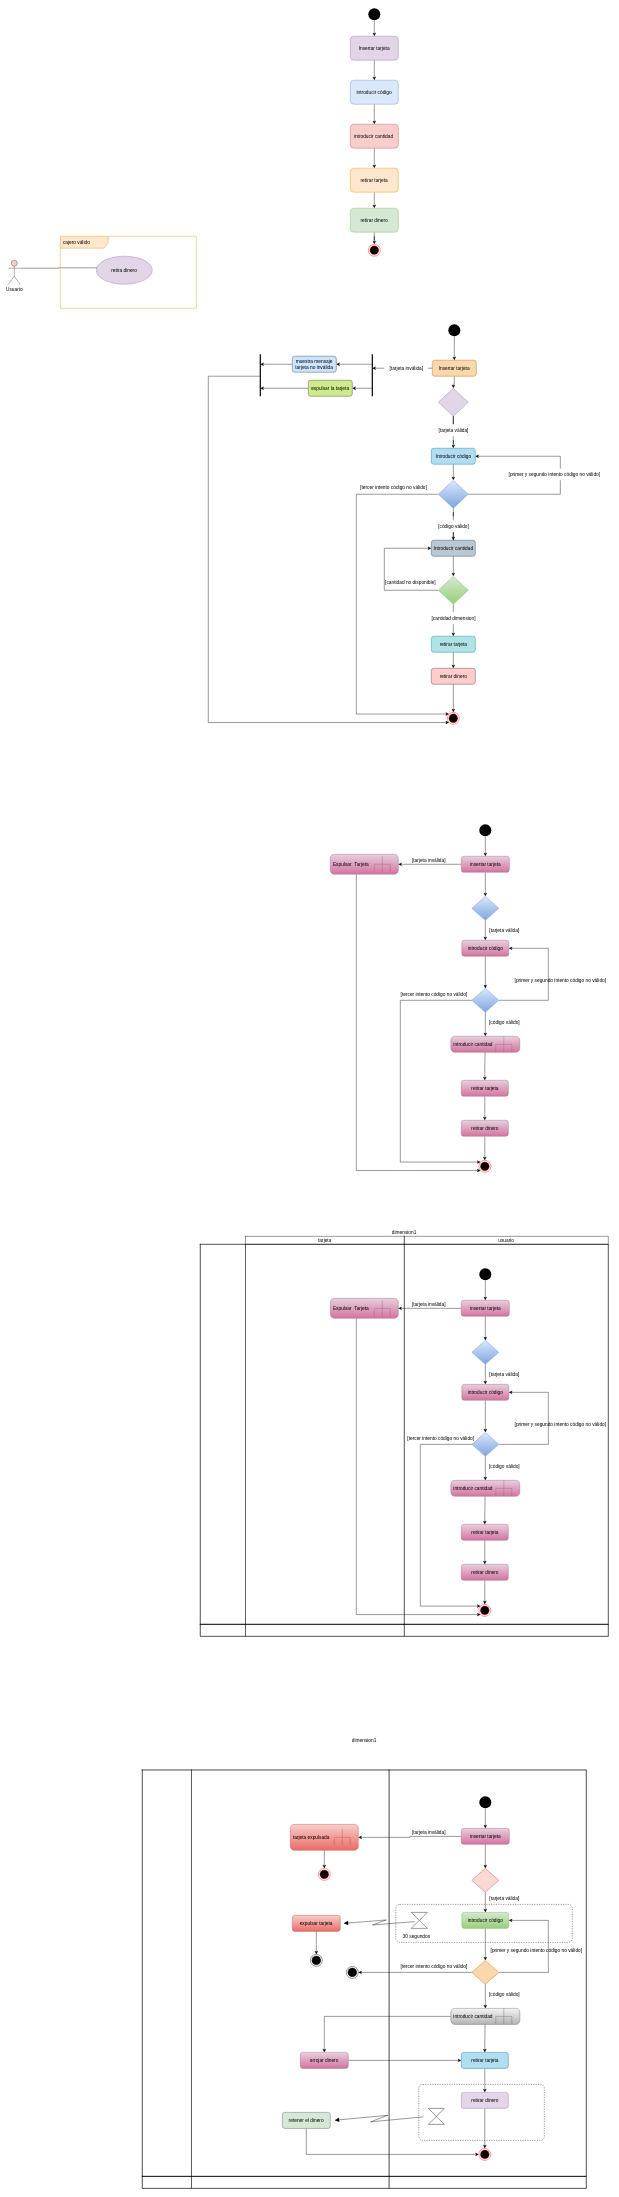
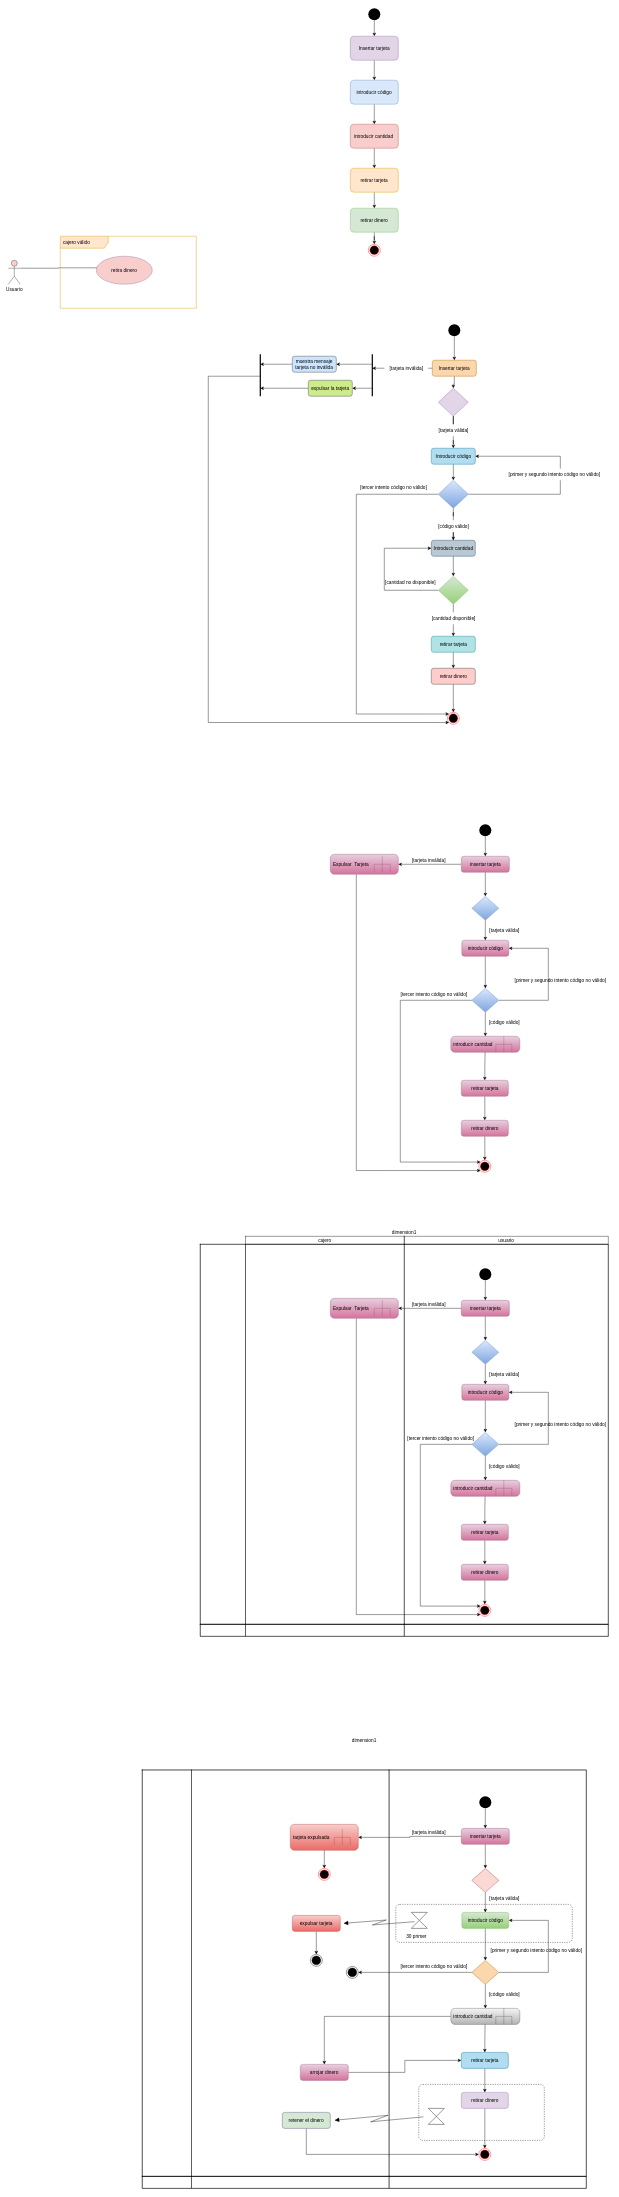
(124, 270) -> (124, 270)
(454, 618) -> (454, 618)
(325, 1240) -> (325, 1240)
(416, 1936) -> (416, 1936)
(324, 2060) -> (324, 2072)
